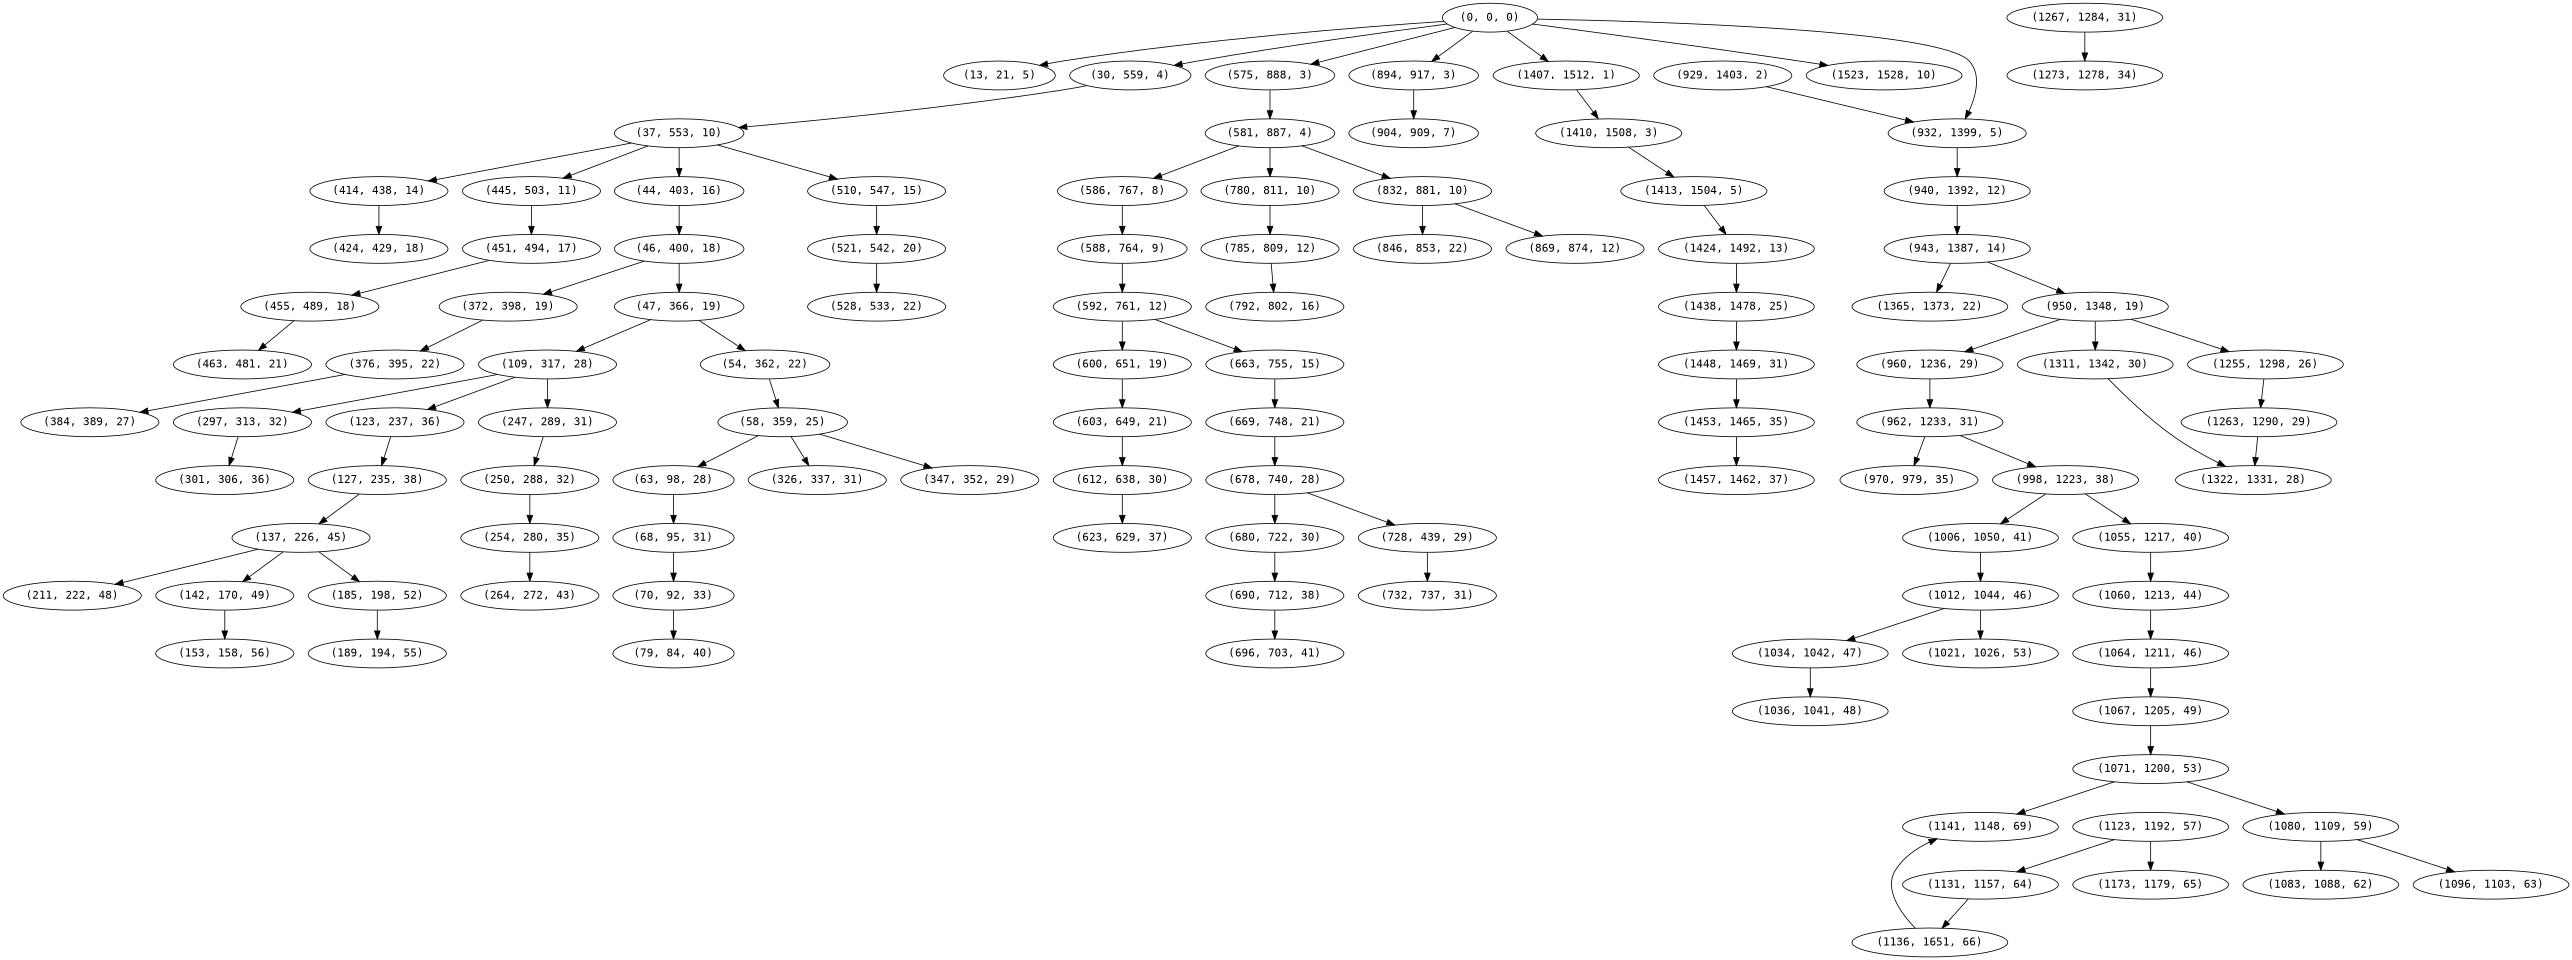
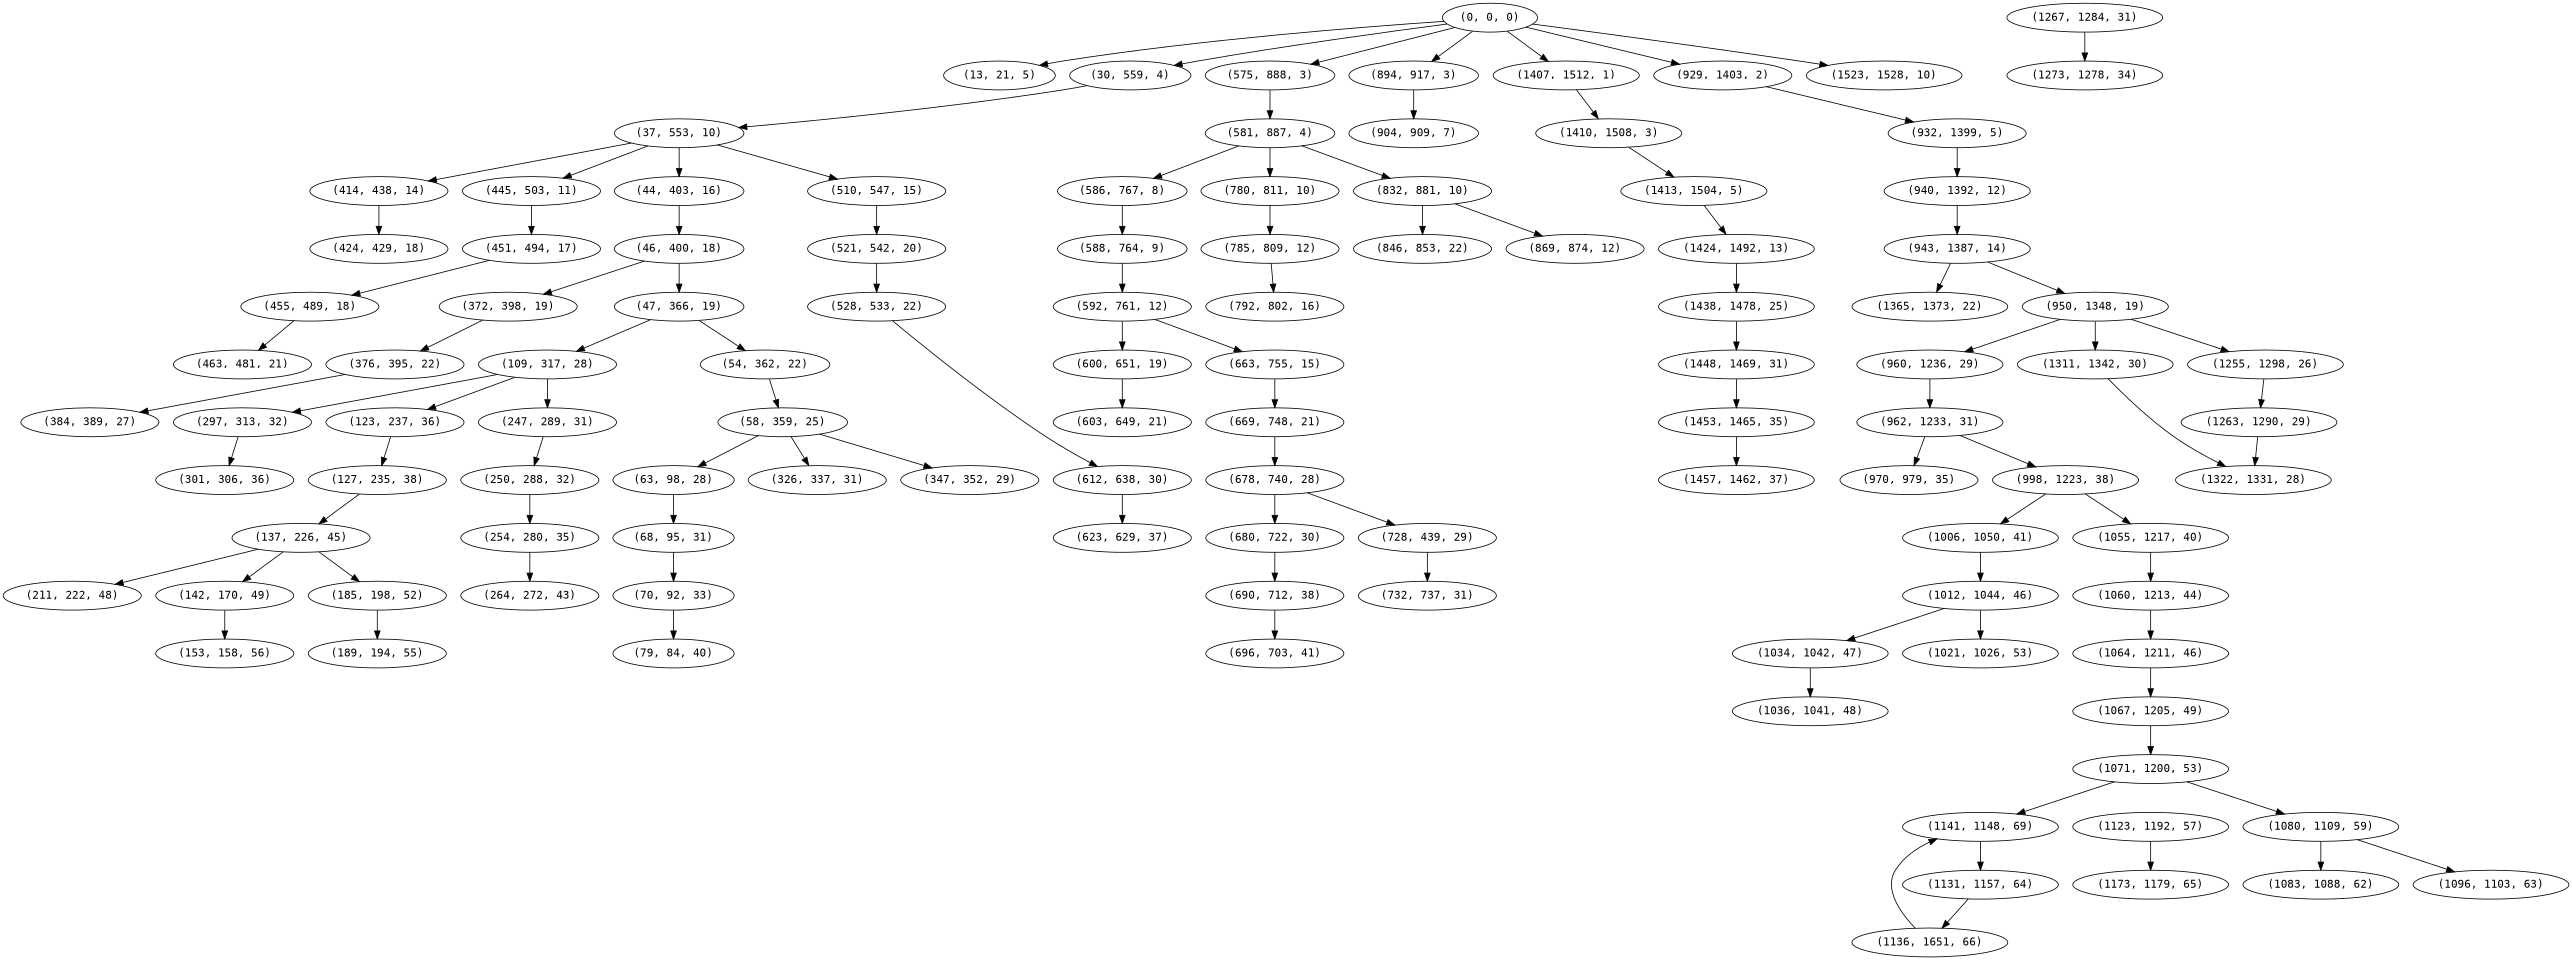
(1782, 29) -> (1599, 45)
(1122, 447) -> (988, 396)
(2069, 854) -> (1980, 852)
